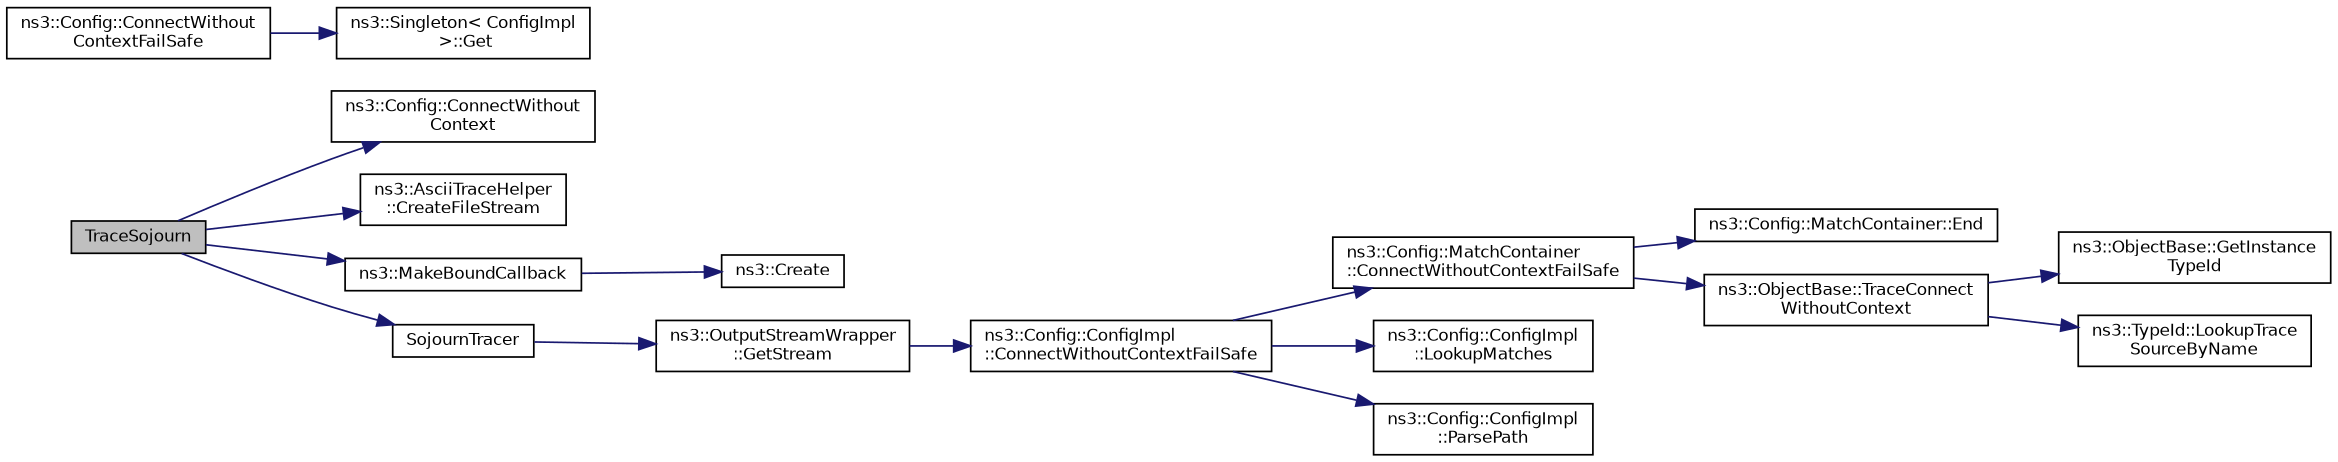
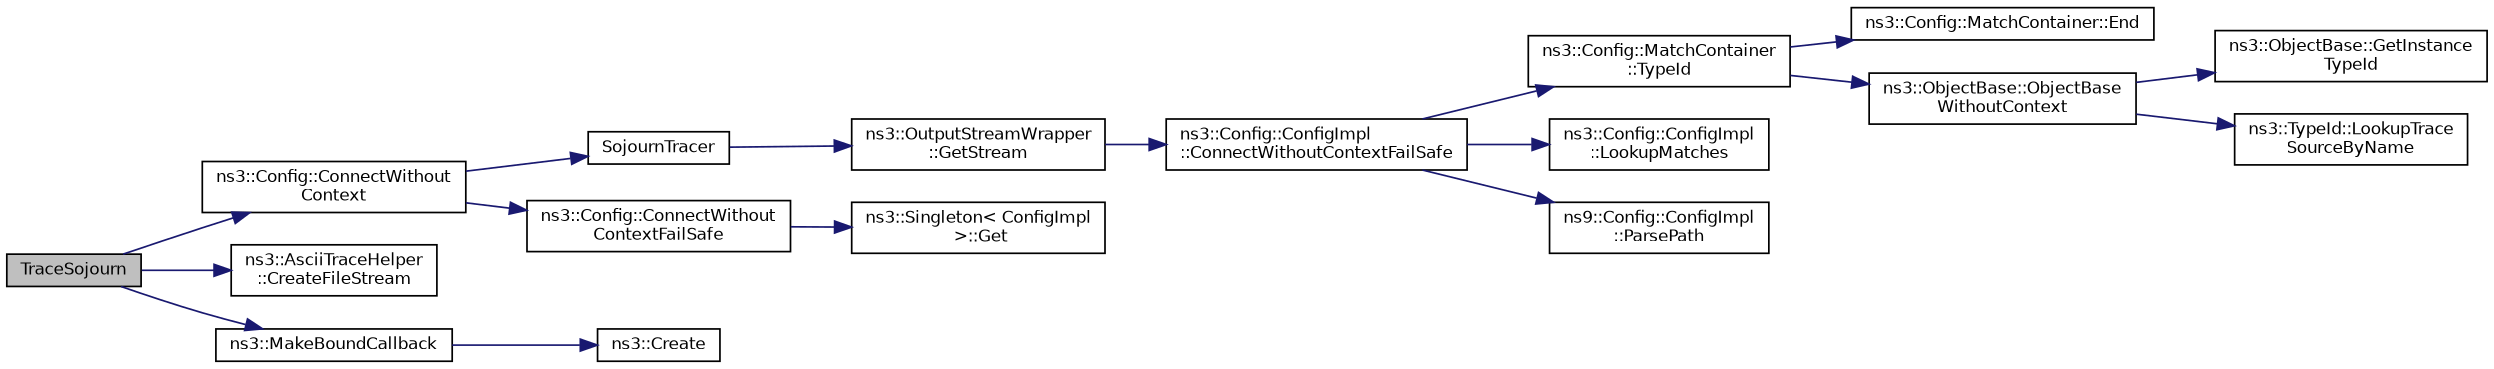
none -> (488, 206)
(1483, 263) -> (1659, 61)
(279, 289) -> (518, 165)
(1846, 300) -> (2003, 99)
(1483, 429) -> (1659, 228)
